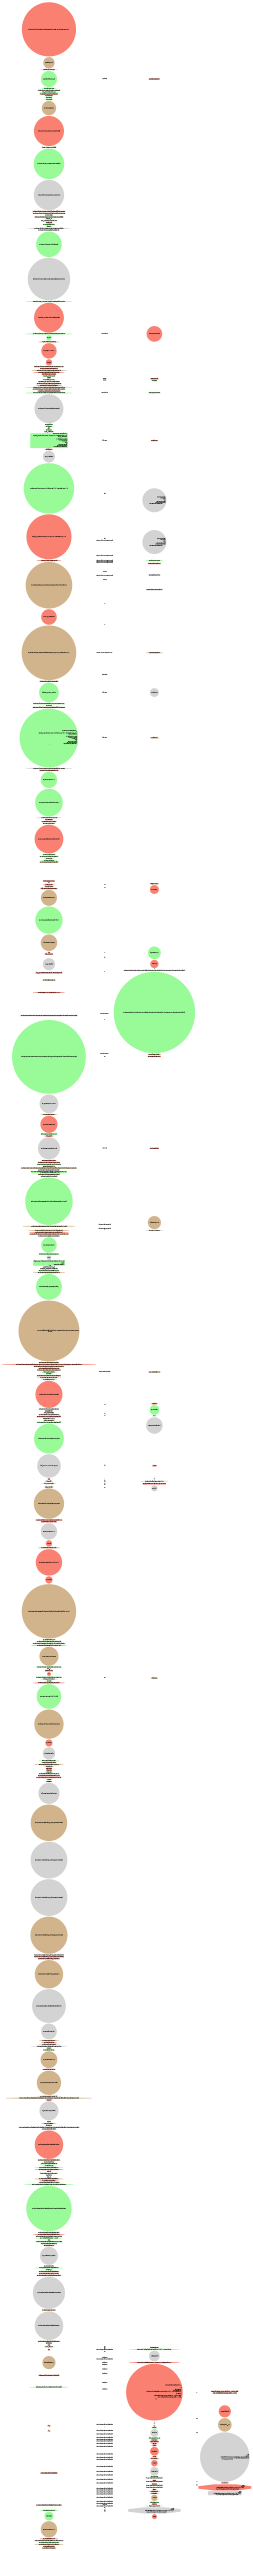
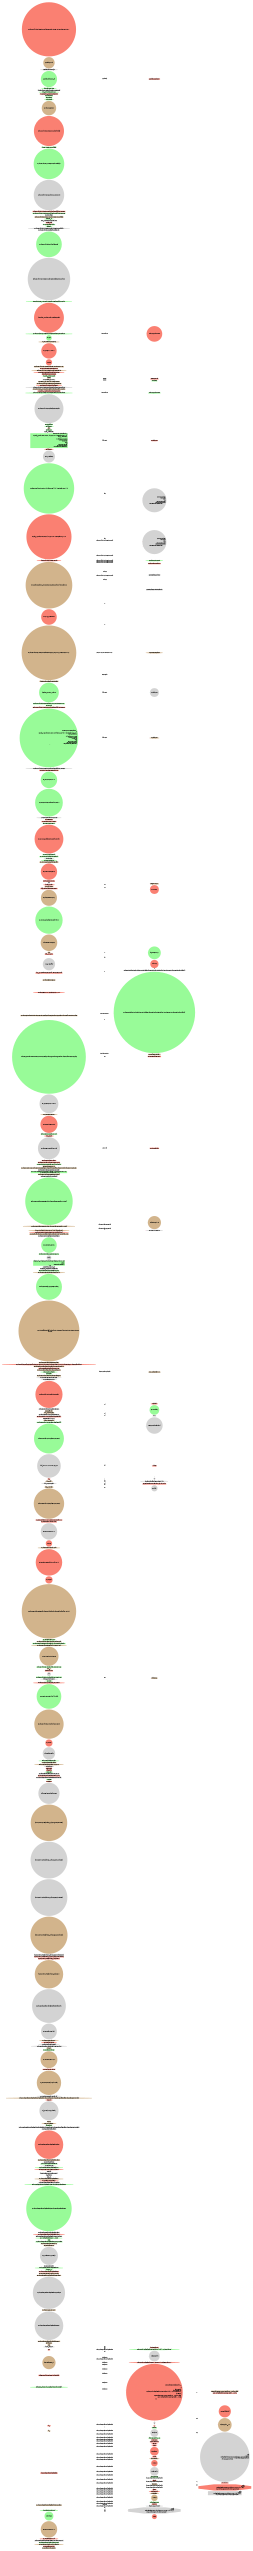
none -> (49, 872)
(49, 1674) -> (49, 1674)
